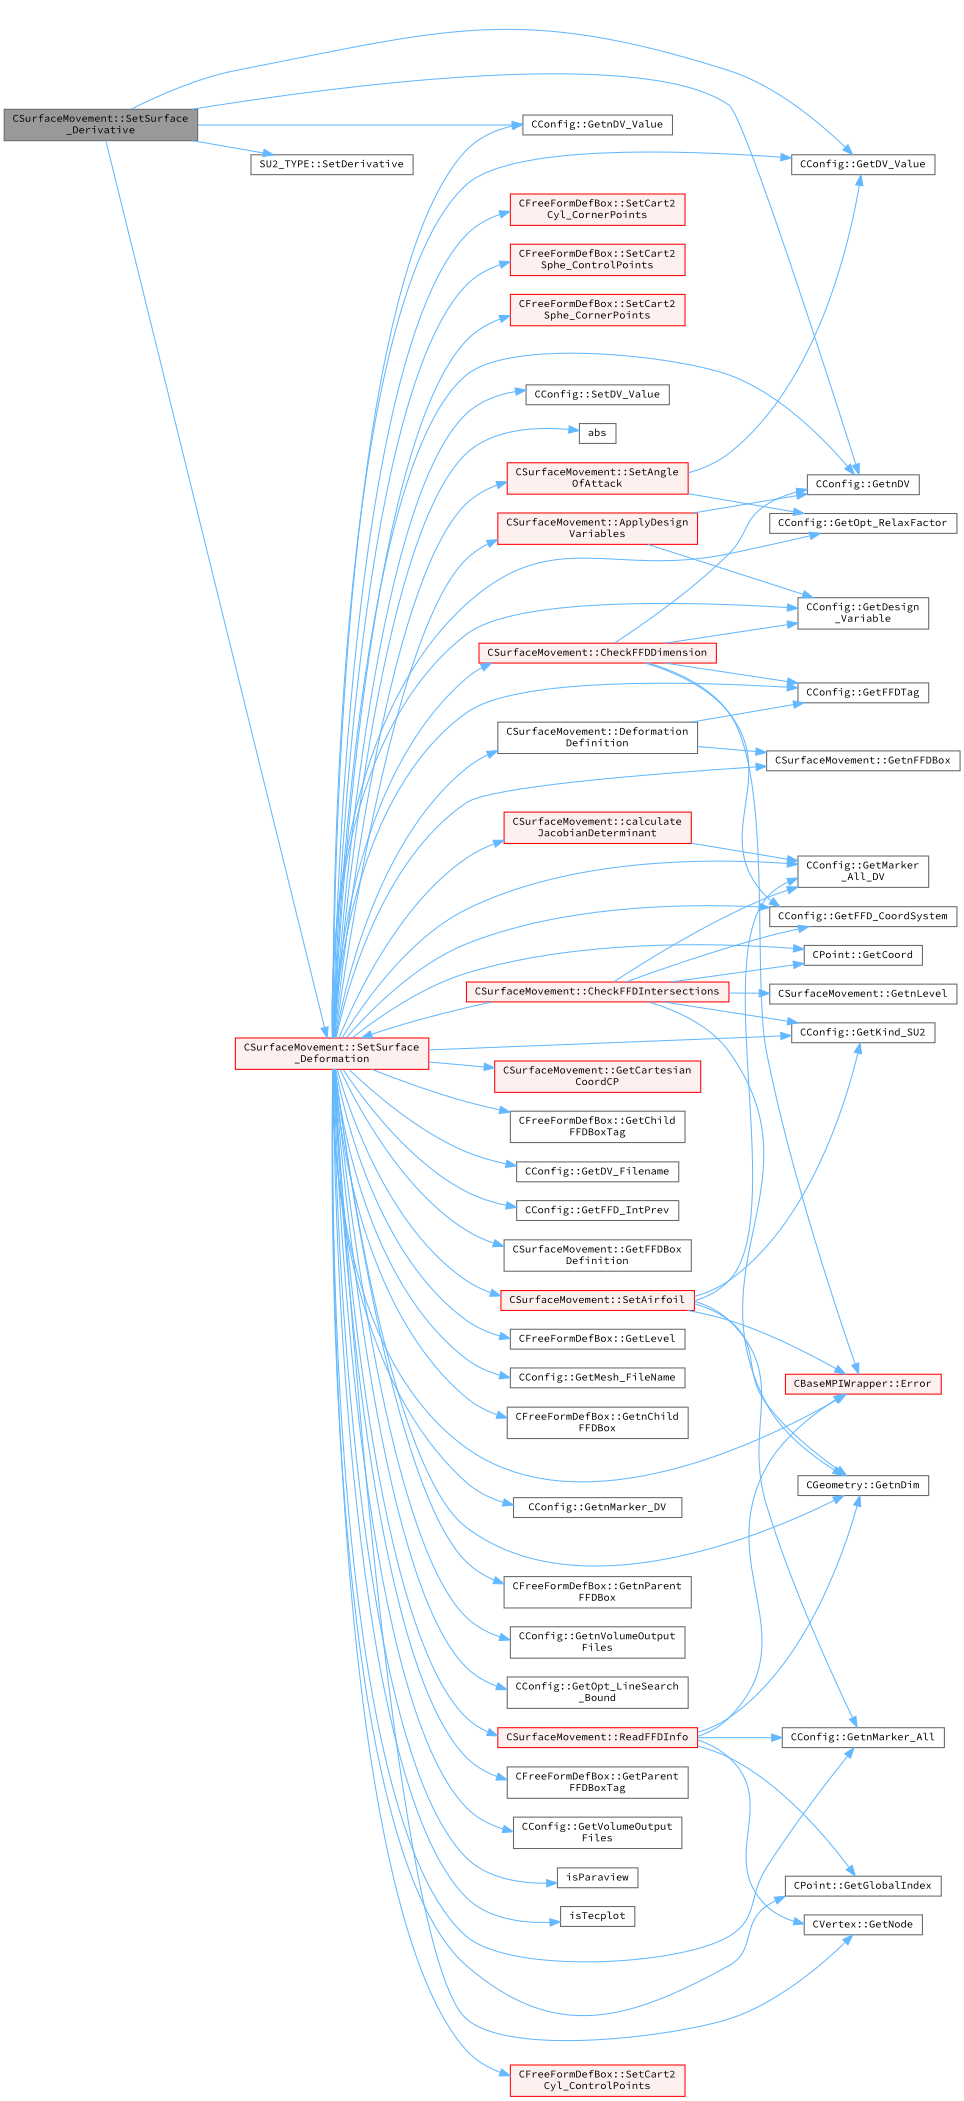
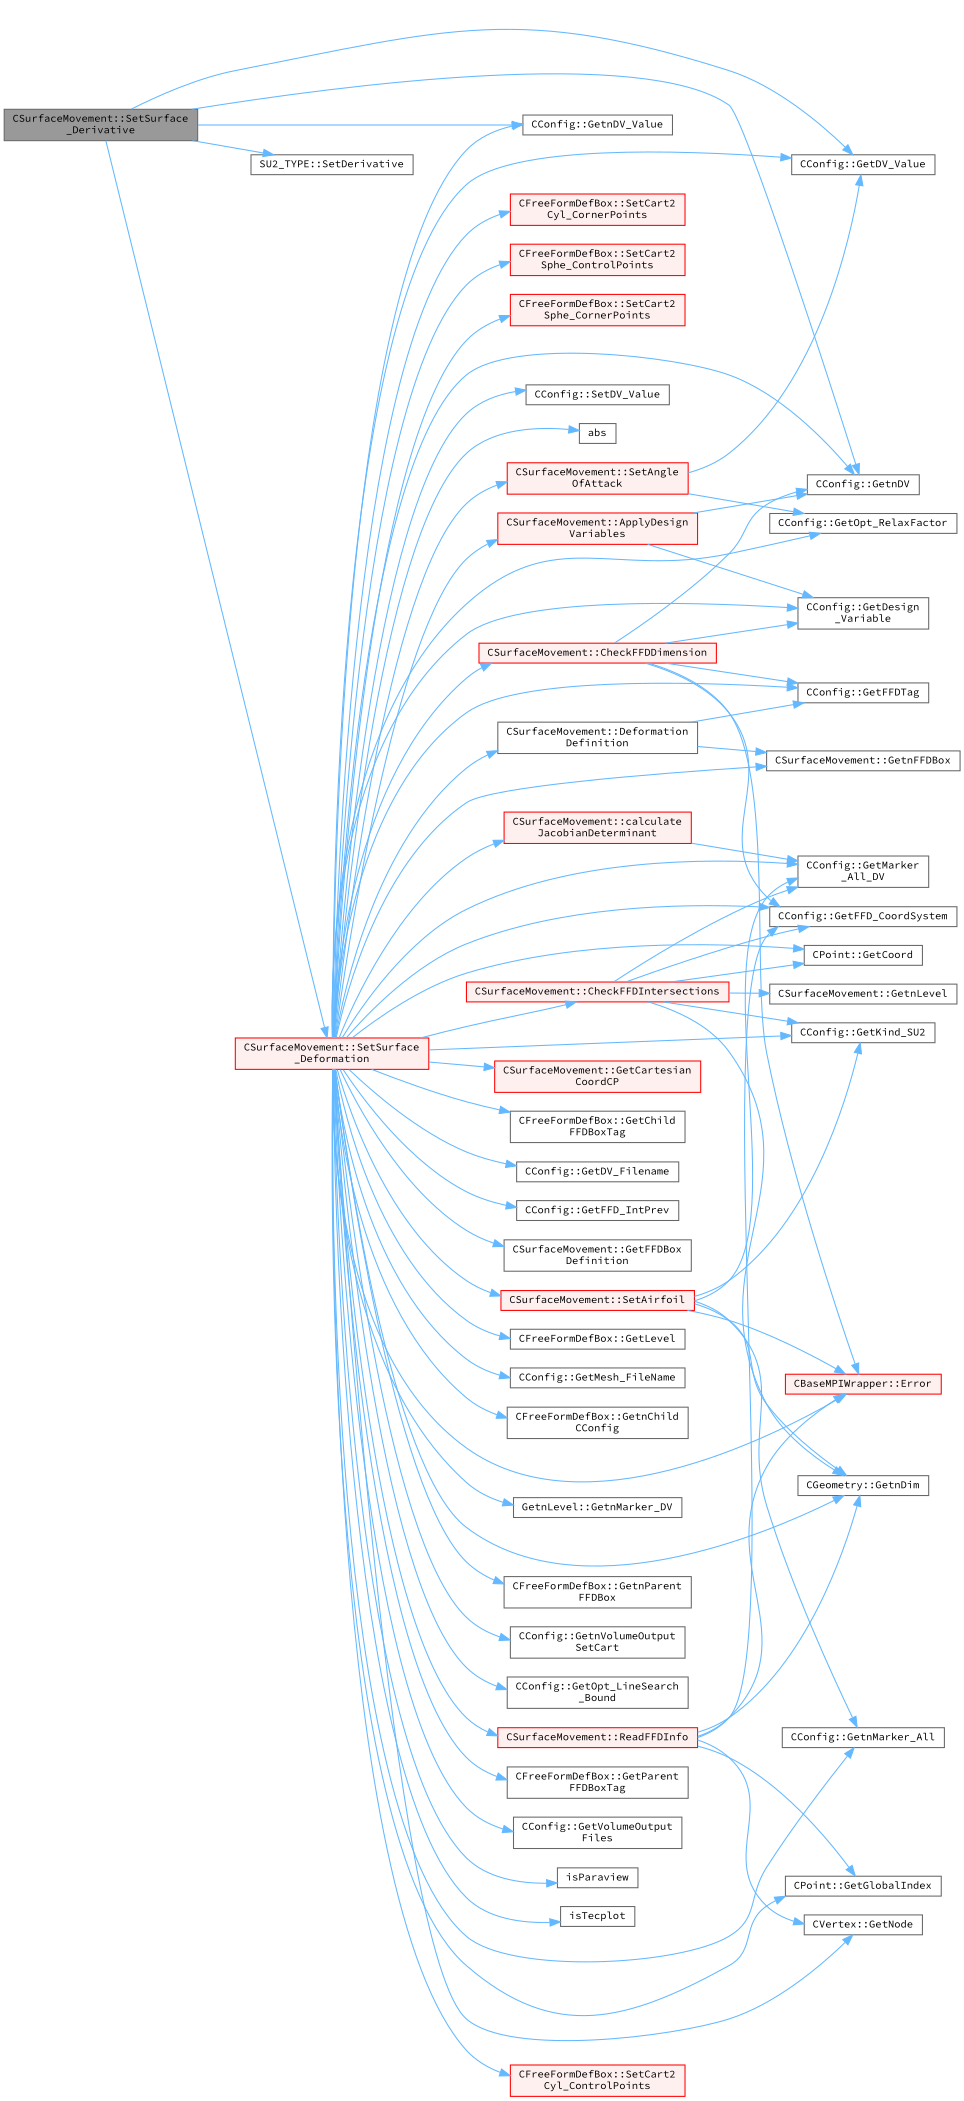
(432, 1016) -> (493, 1021)
(598, 1423) -> (598, 1423)
(598, 1508) -> (598, 1508)
(598, 1642) -> (598, 1642)
(735, 1738) -> (750, 1385)
